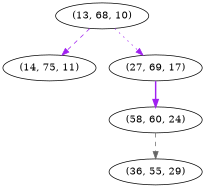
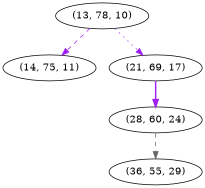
(102, 16) -> (102, 16)
(156, 68) -> (156, 68)
(156, 120) -> (156, 120)
